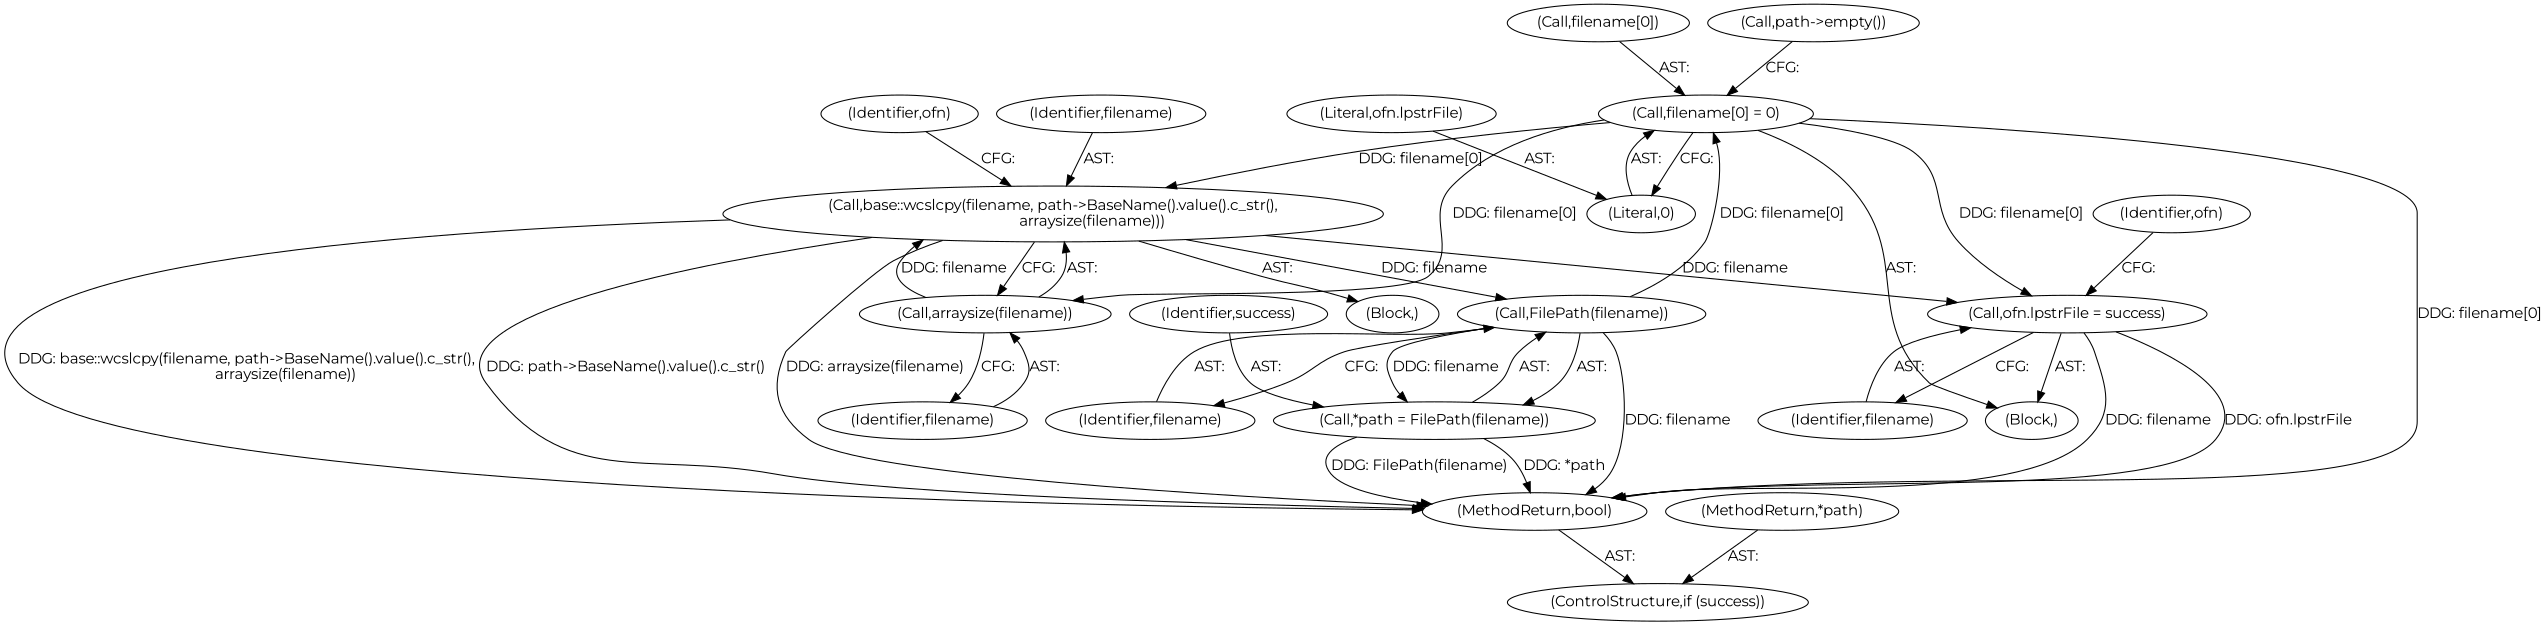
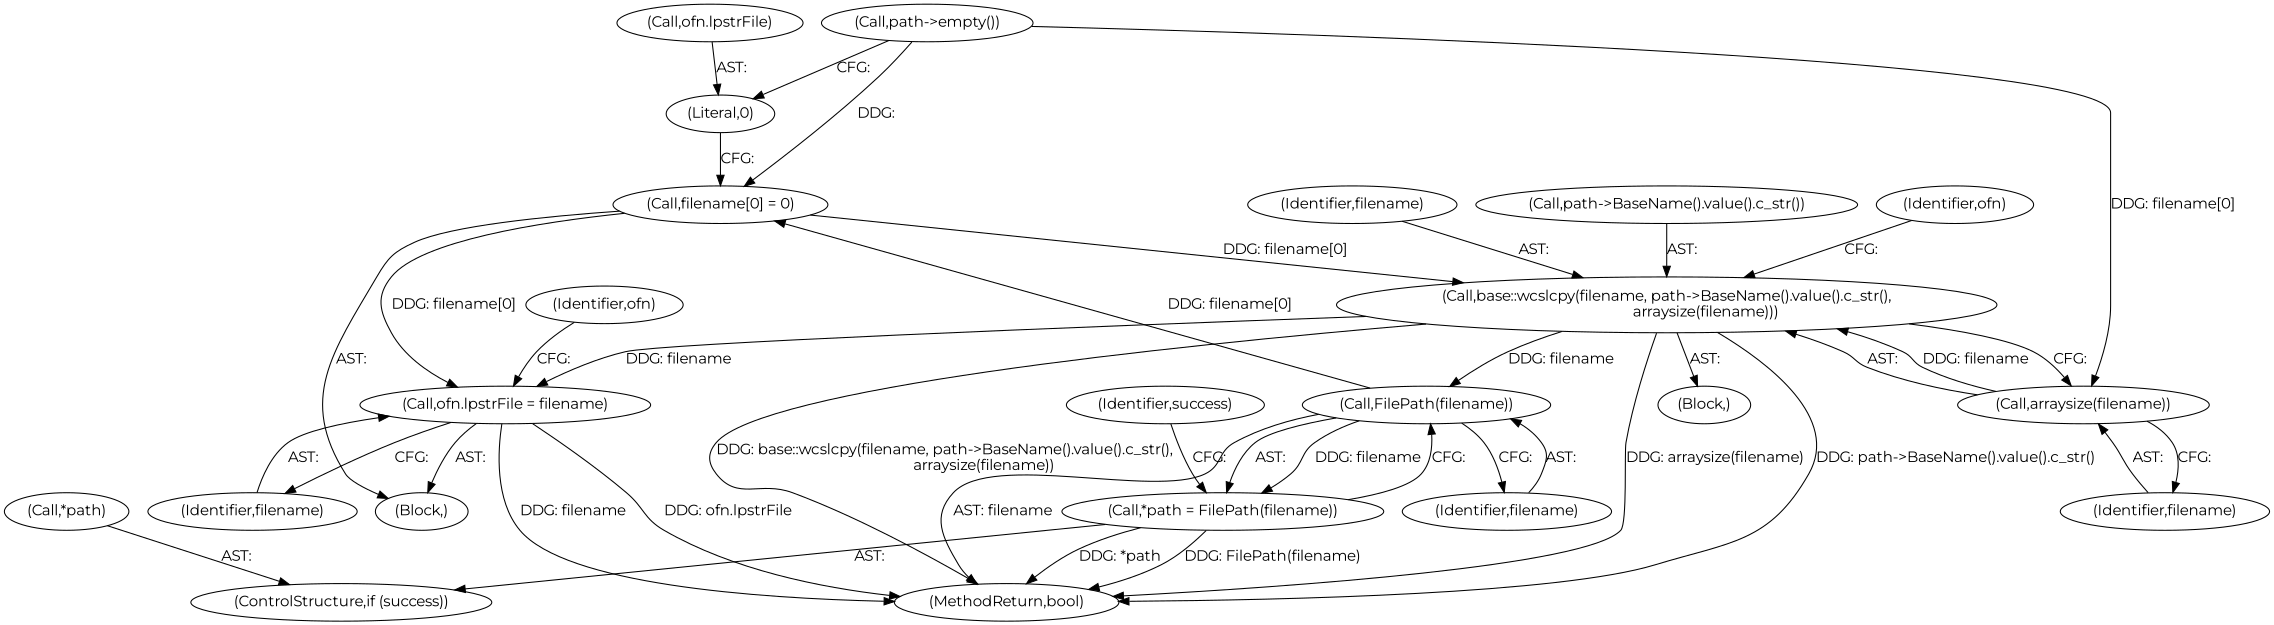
(1598, 23) -> none
(1785, 68) -> (878, 114)
(1392, 114) -> (710, 23)
(1648, 159) -> (740, 159)
(1675, 159) -> (826, 67)
none -> (1667, 205)
(1390, 286) -> (1707, 54)
(2067, 314) -> (505, 405)
(1268, 367) -> (1212, 458)
(1537, 367) -> (1451, 458)
(2417, 411) -> none
(1678, 421) -> (1003, 512)
(1782, 512) -> (67, 512)
(1592, 554) -> (785, 557)
